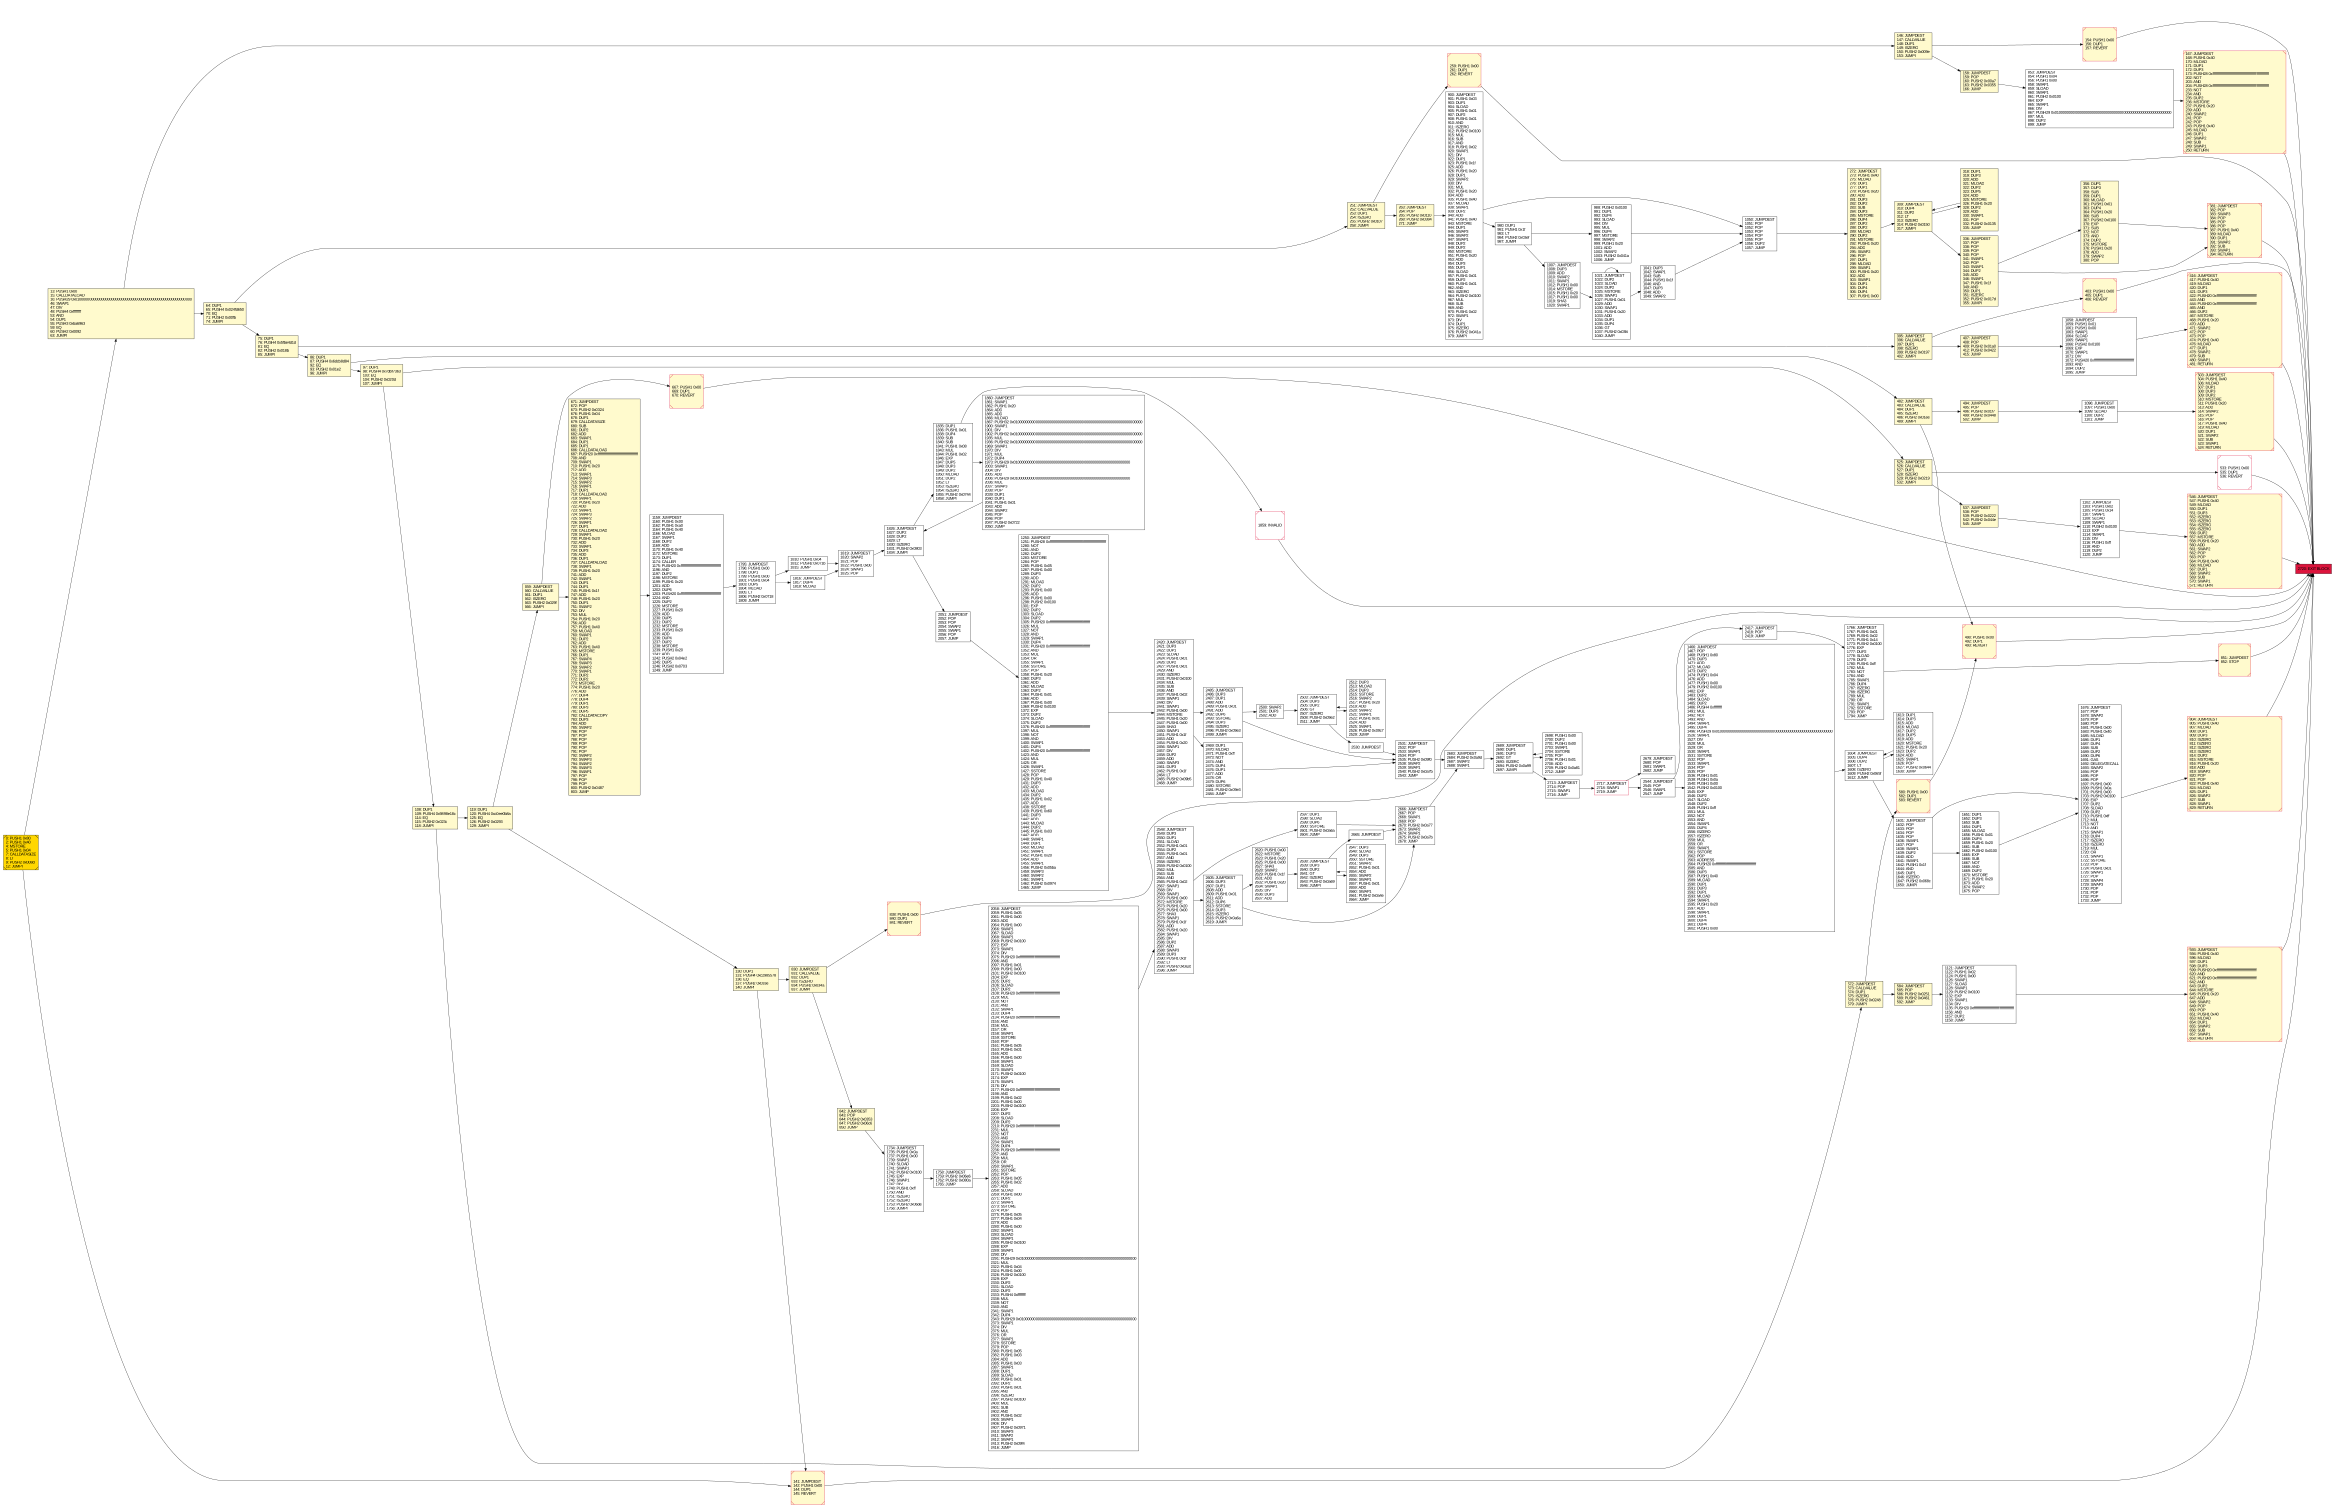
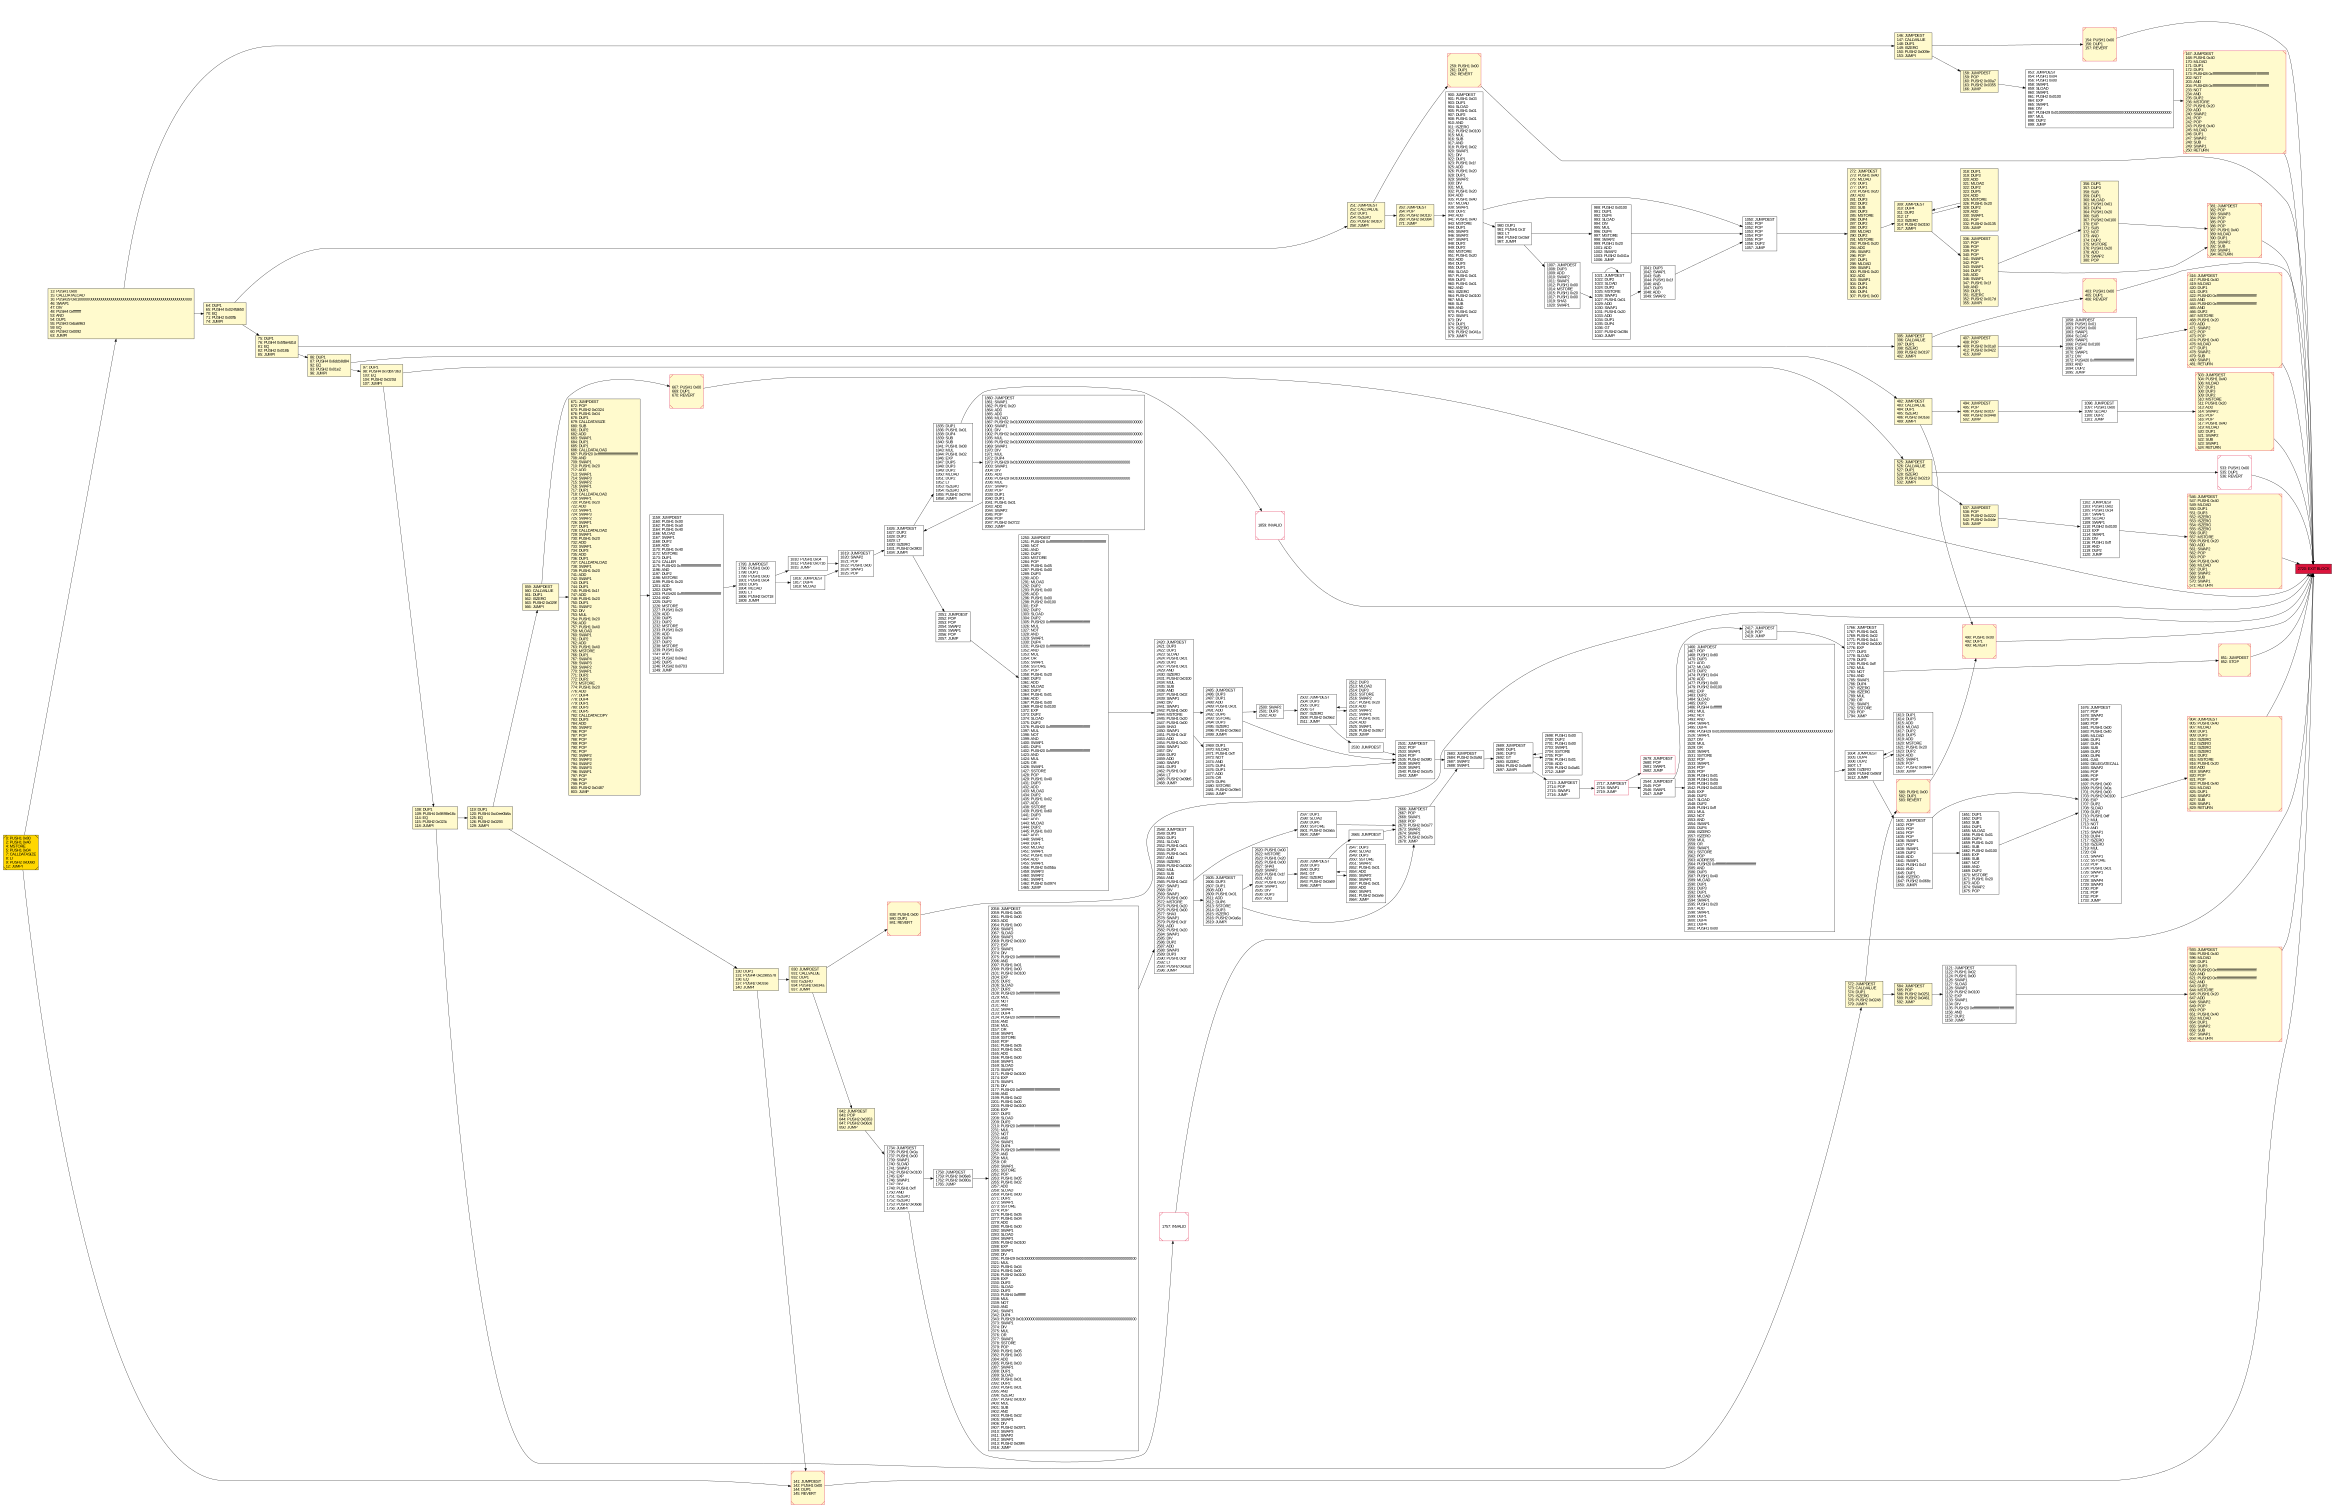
(1658, 765) -> (1658, 765)
none -> (1174, 1227)
